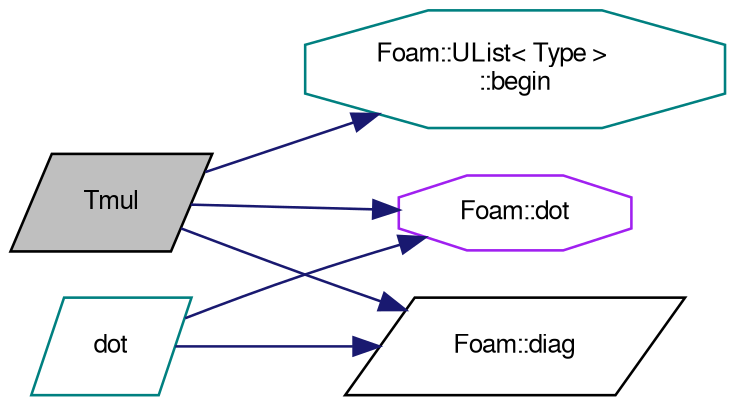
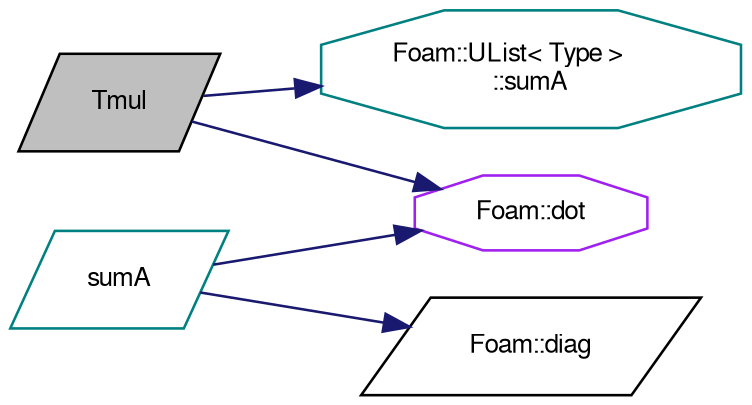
(515, 69) -> (531, 69)
(281, 266) -> none
(111, 346) -> (119, 280)
